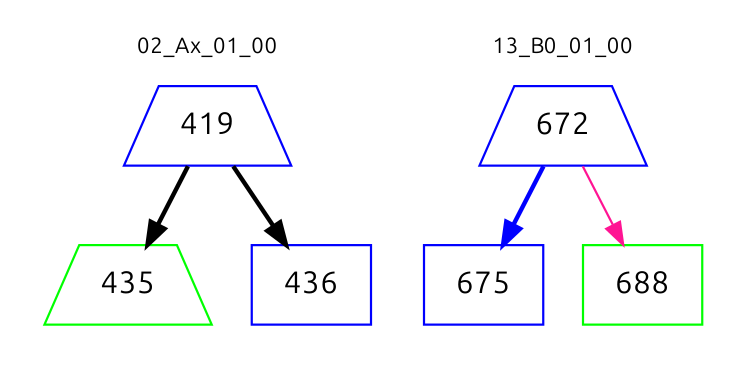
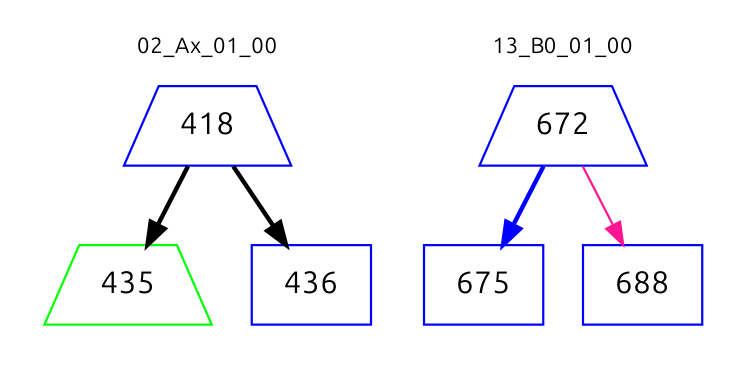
(208, 126) -> (208, 126)
(643, 285) -> (643, 285)
